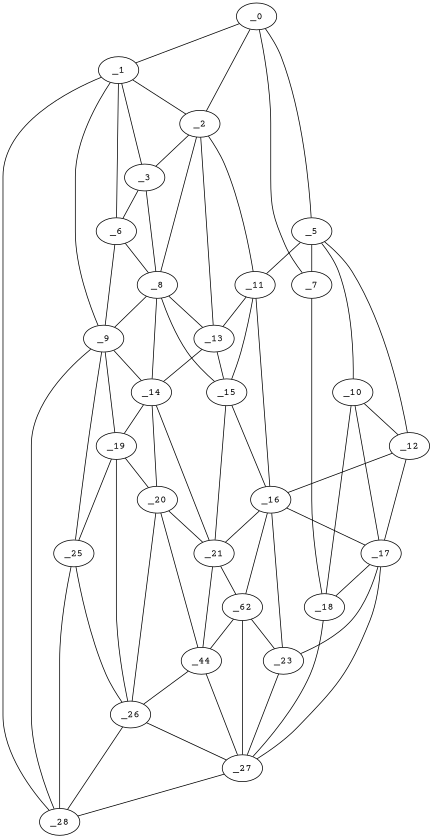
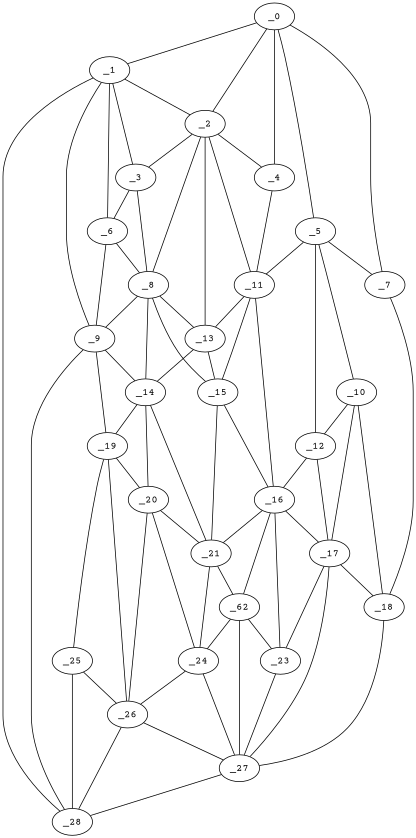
none -> (274, 178)
(88, 446) -> none
(201, 661) -> (198, 661)
